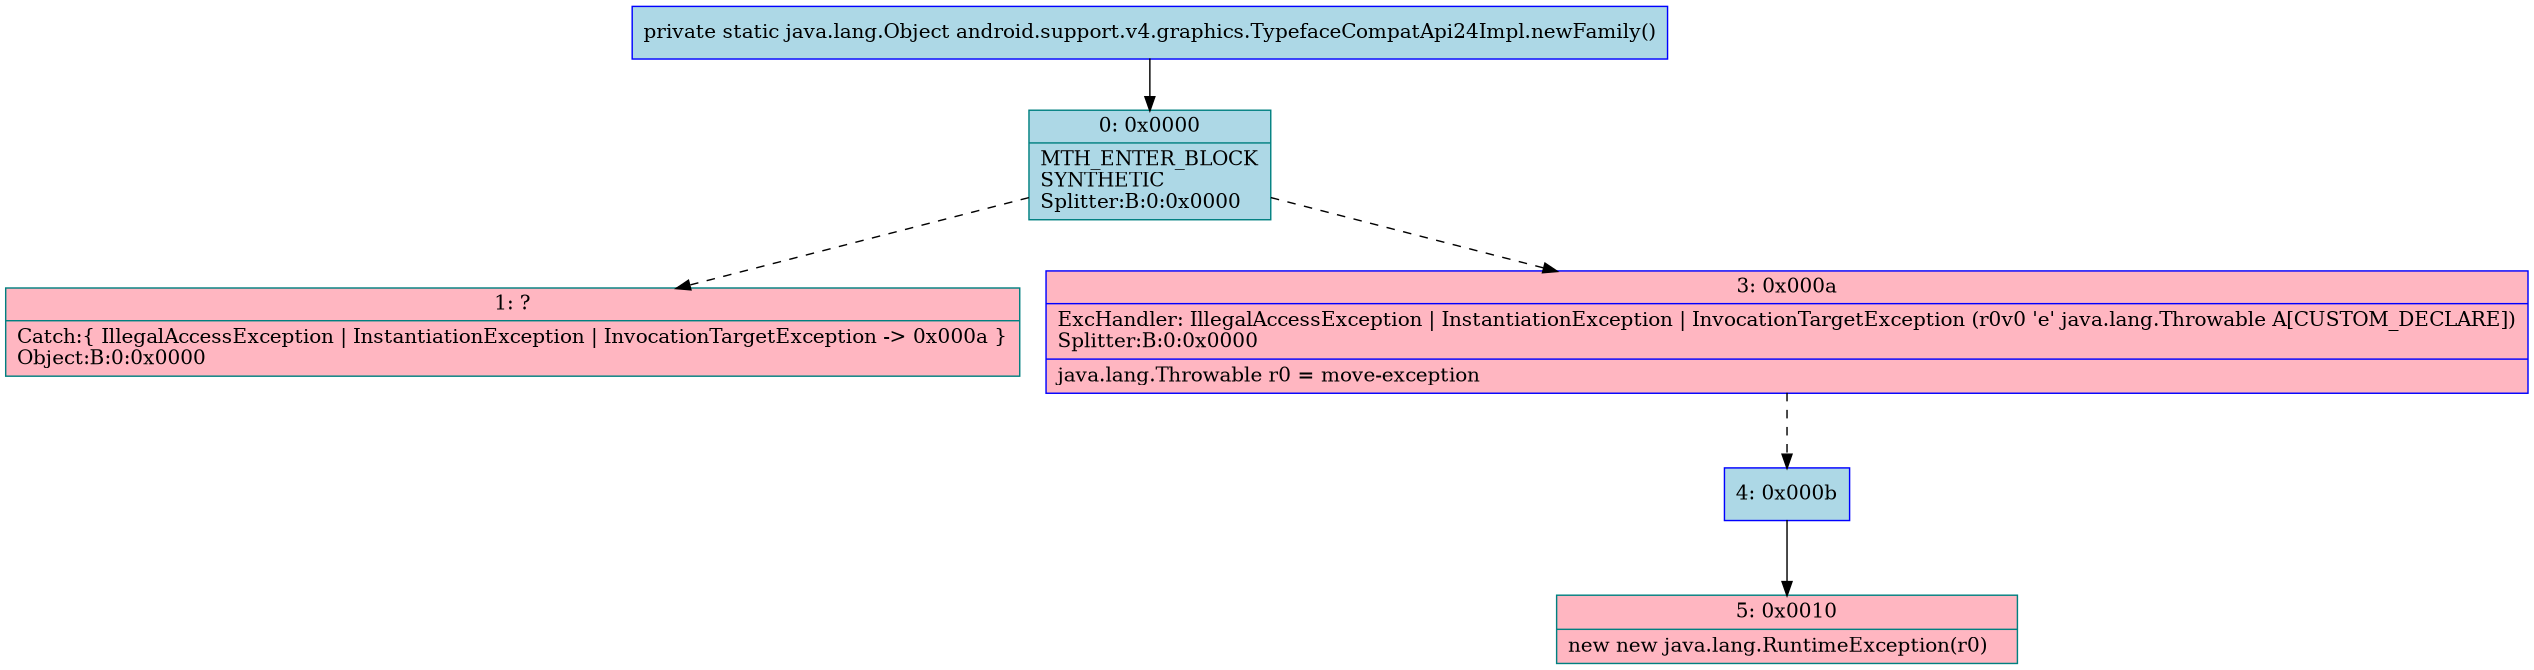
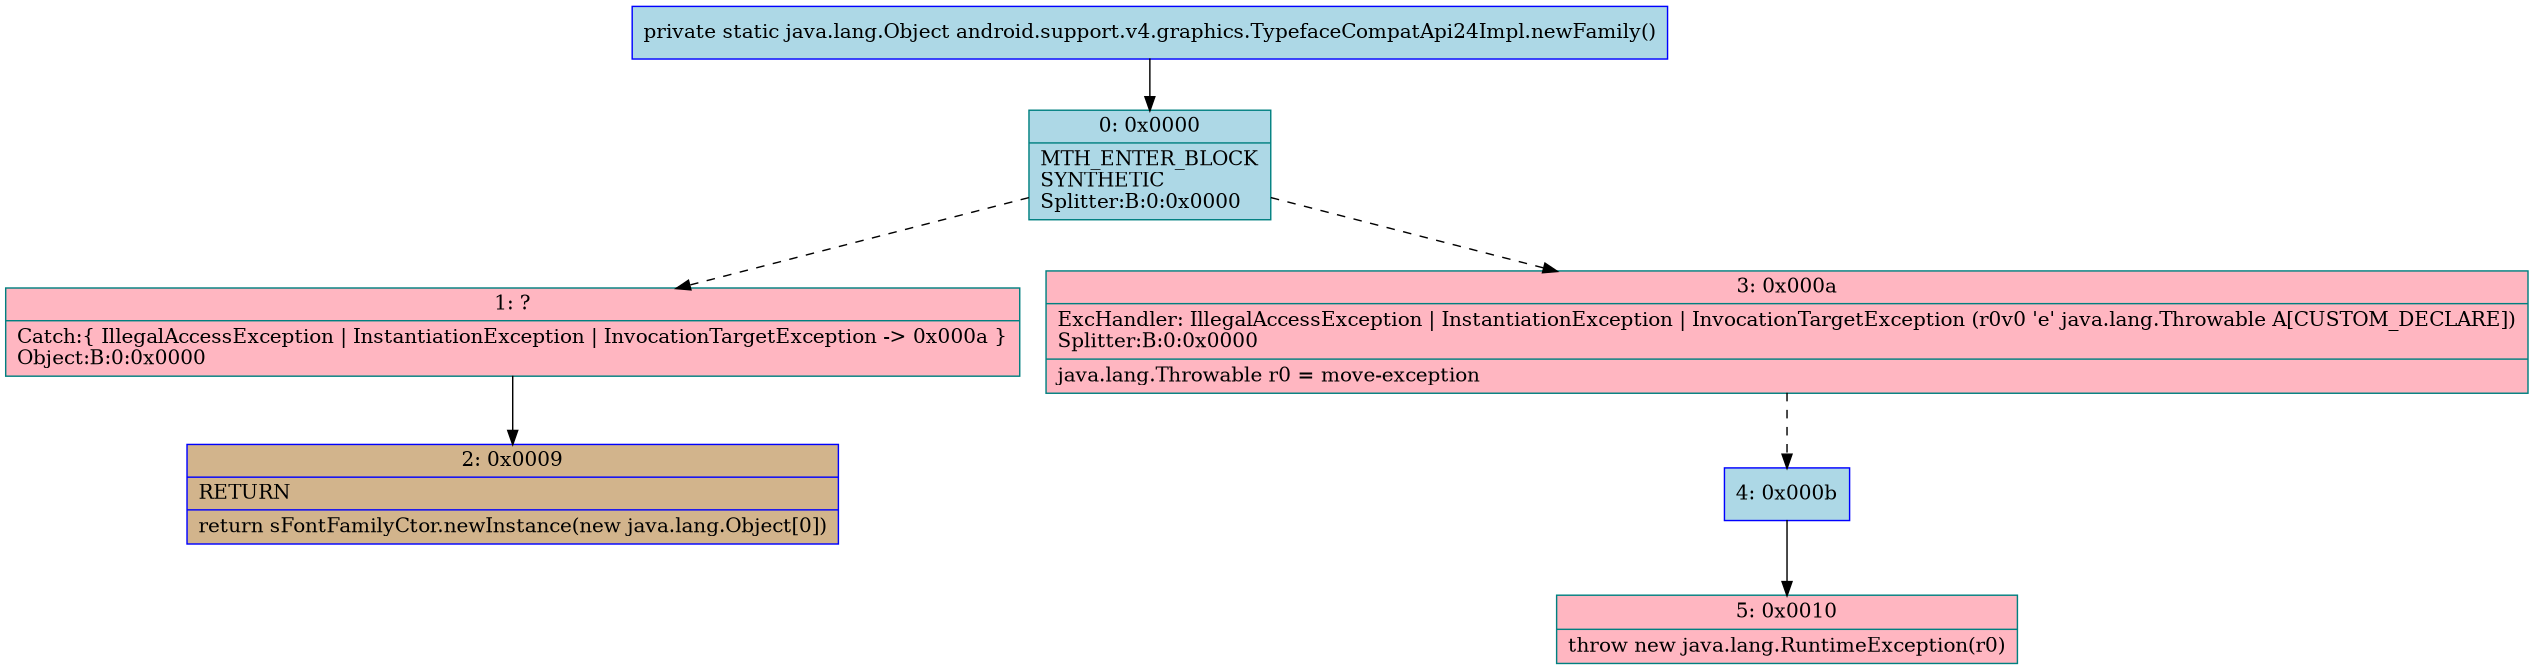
(1787, 332) -> (1787, 332)
none -> (513, 494)
(1778, 646) -> (1787, 646)
